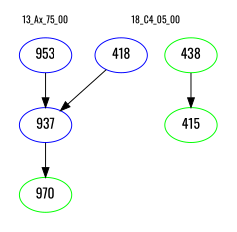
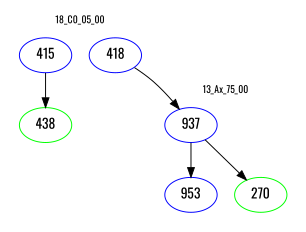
(156, 21) -> (80, 21)
(46, 85) -> (191, 155)
(191, 85) -> (46, 85)
(191, 125) -> (46, 55)
(46, 195) -> (261, 195)
